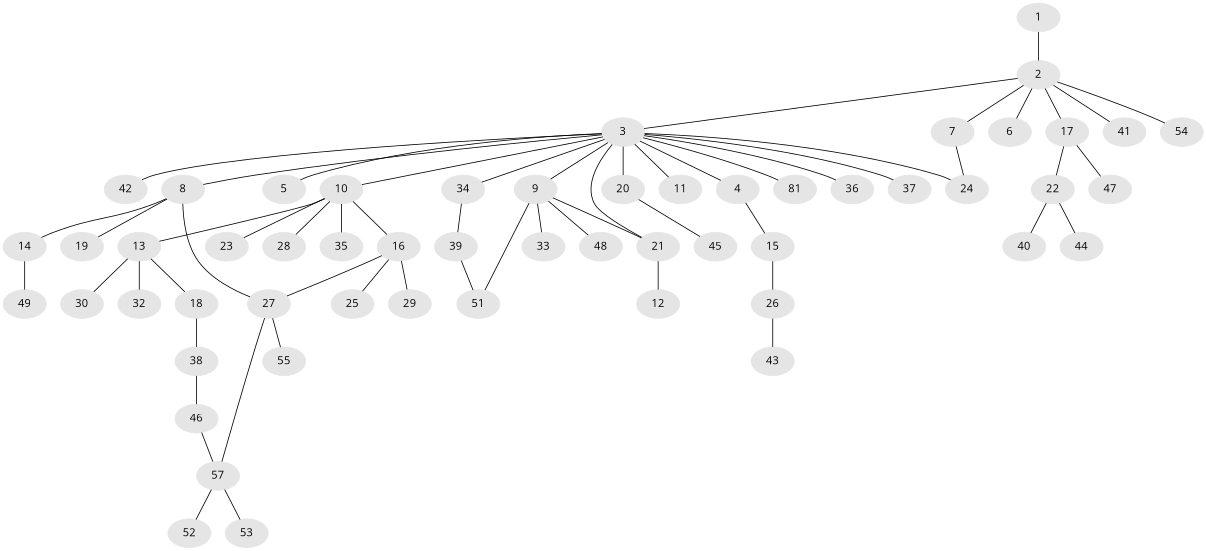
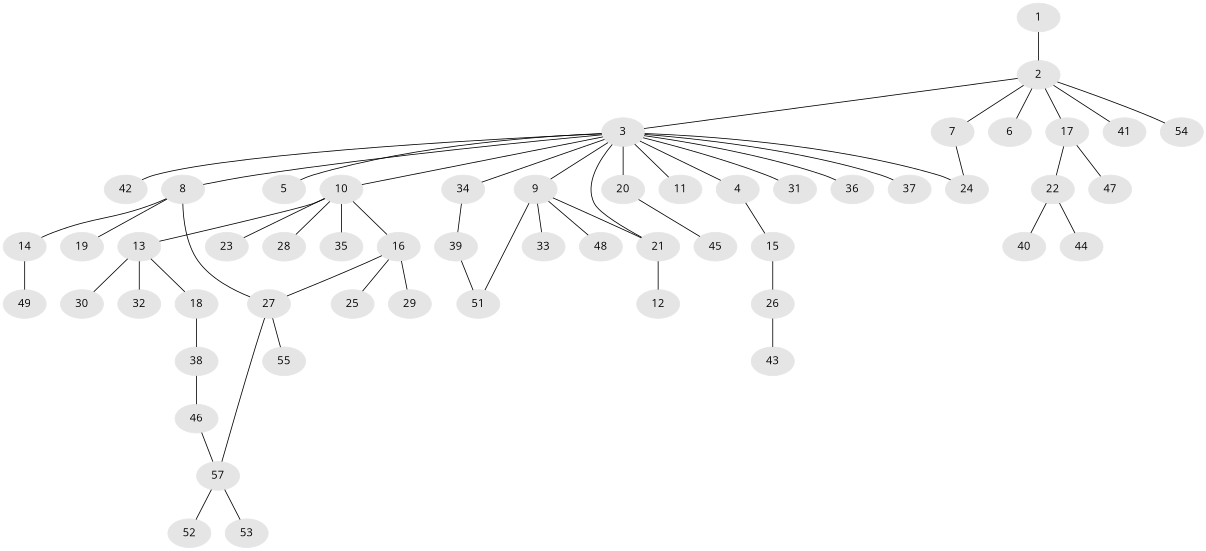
(795, 189) -> (795, 189)
